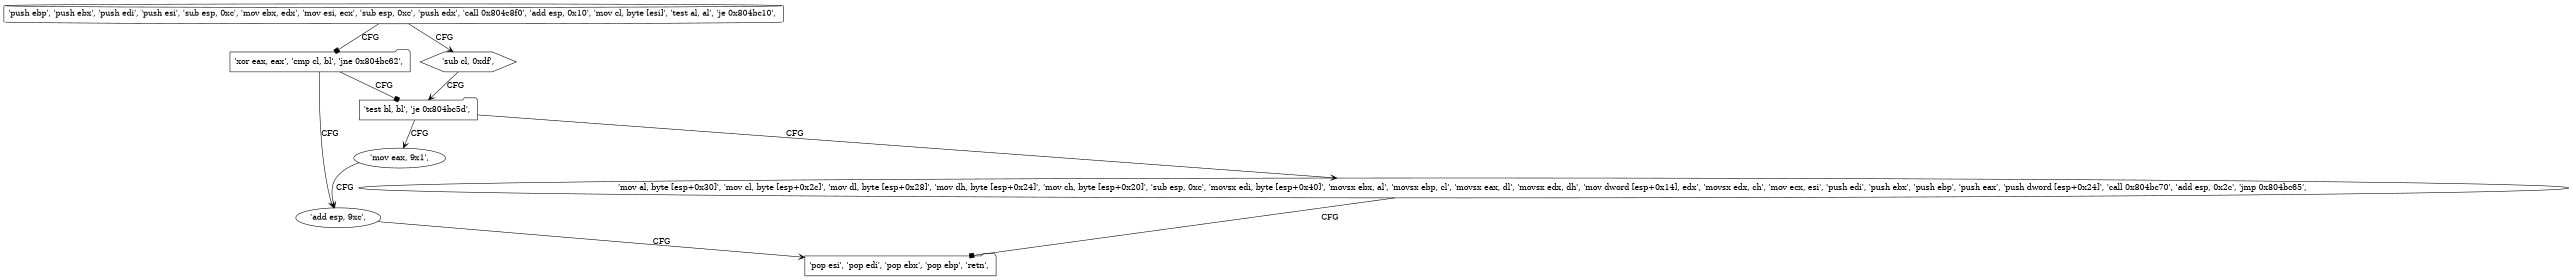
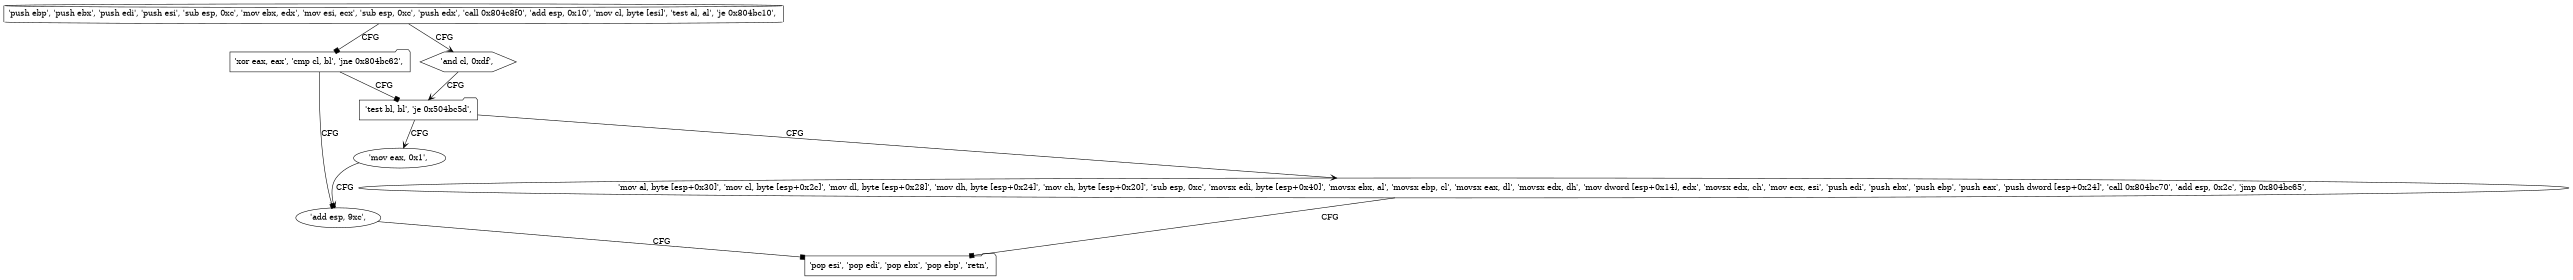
(468, 62) -> (468, 62)
(418, 110) -> (418, 110)
(321, 138) -> (321, 138)
(400, 158) -> (400, 158)
(588, 239) -> (588, 239)
